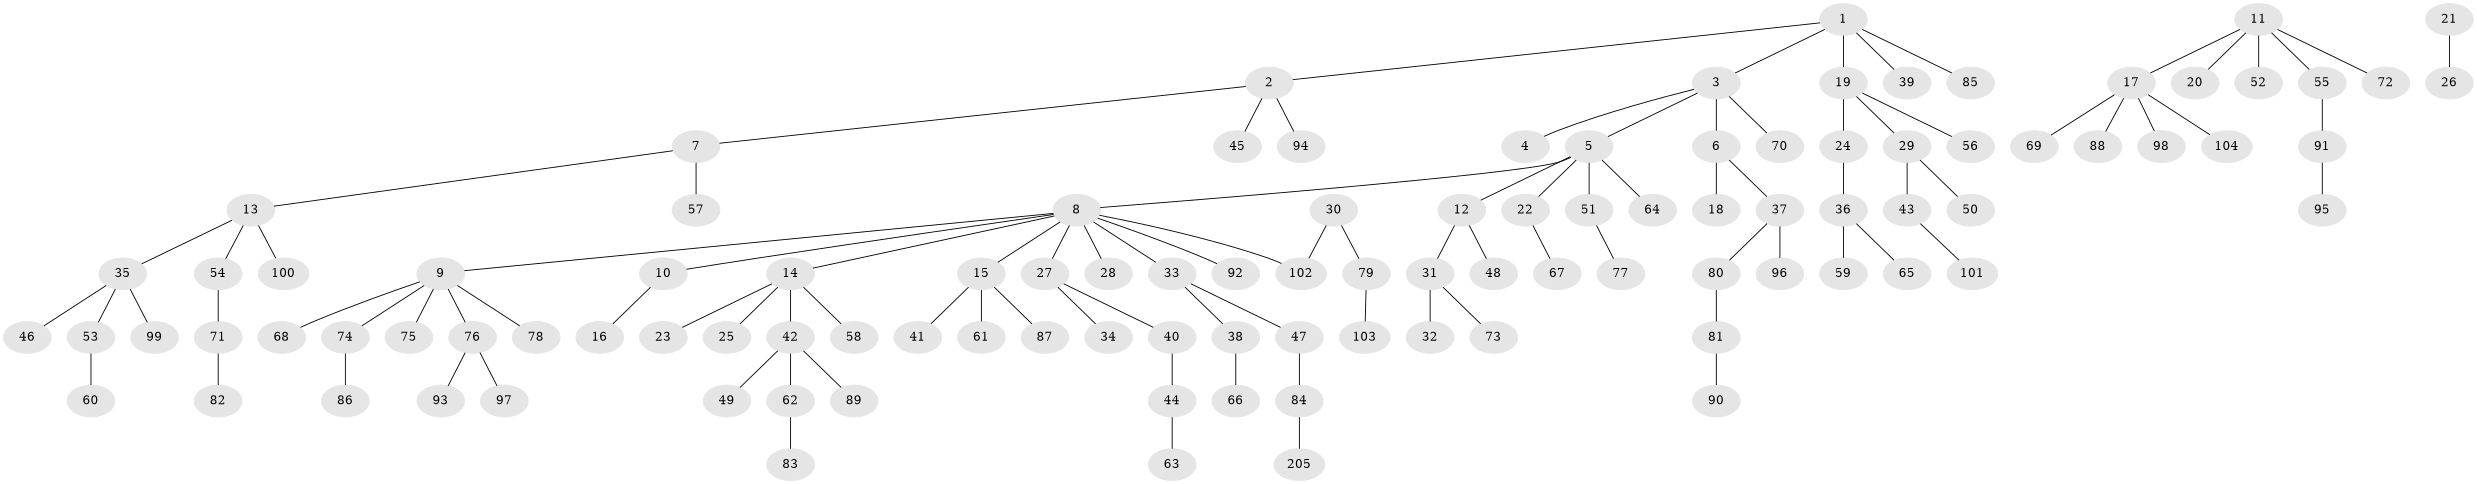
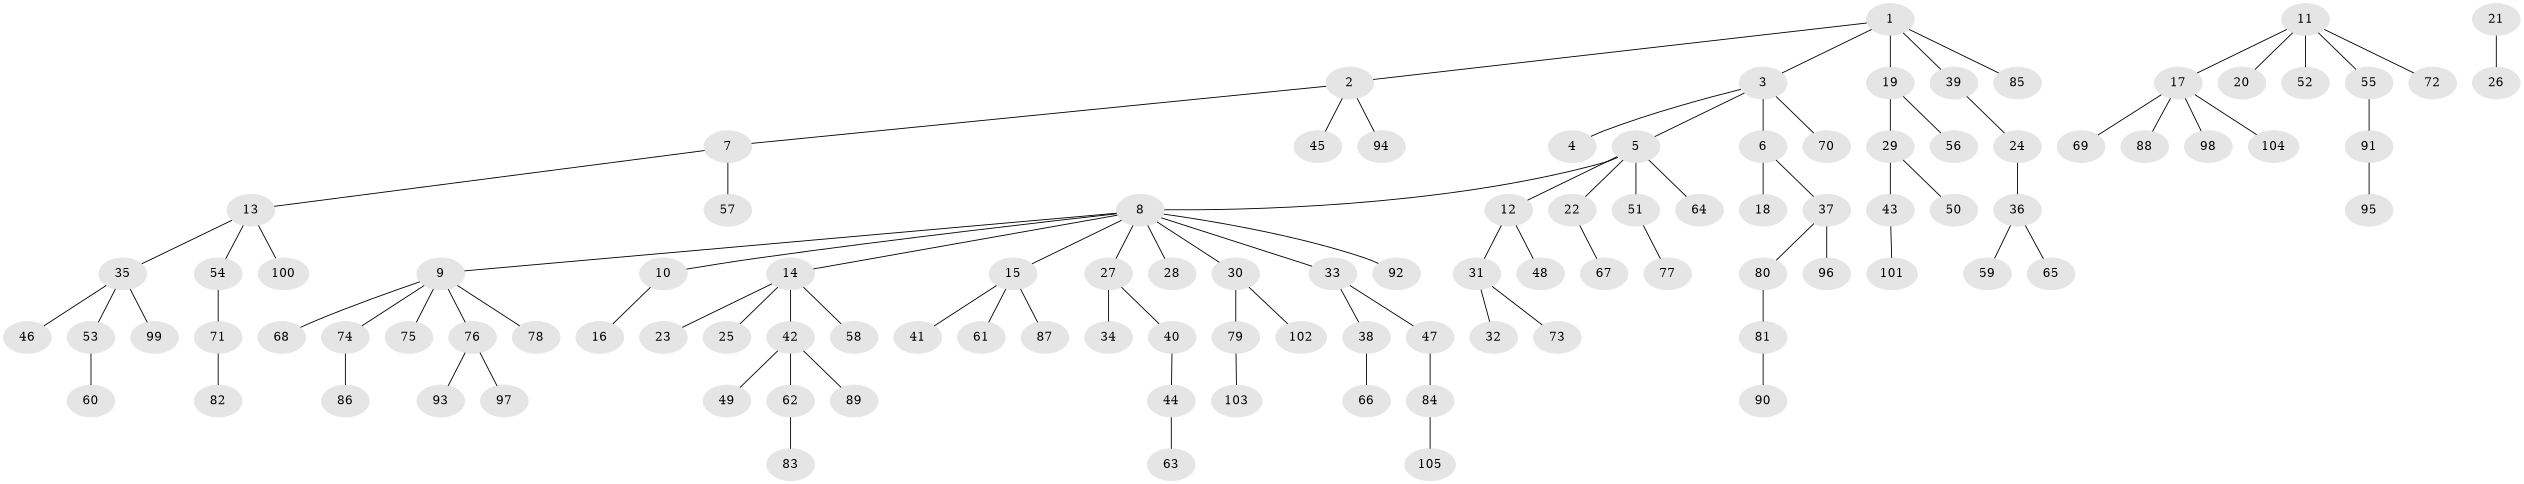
(1844, 115) -> (1986, 115)
(1192, 236) -> (1188, 242)
(1299, 465) -> (1430, 465)
